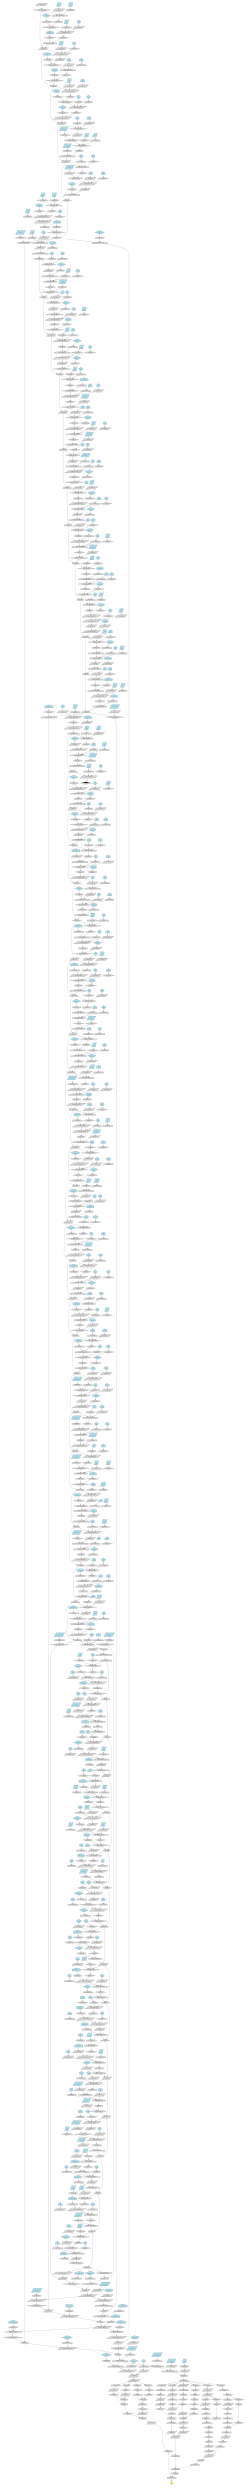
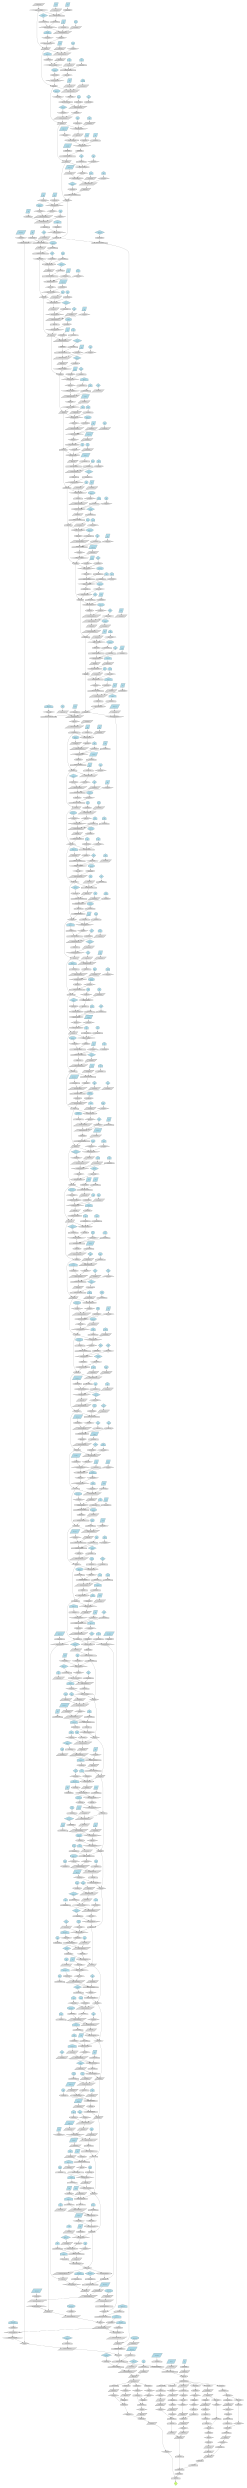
(88, 717) -> none
none -> (75, 1644)
